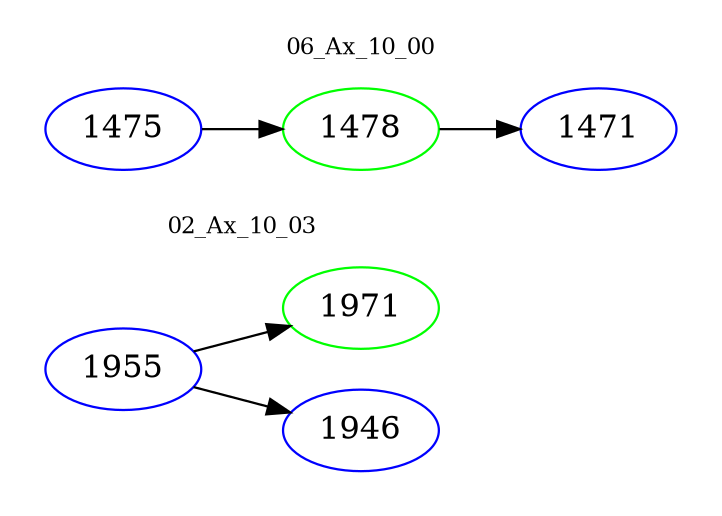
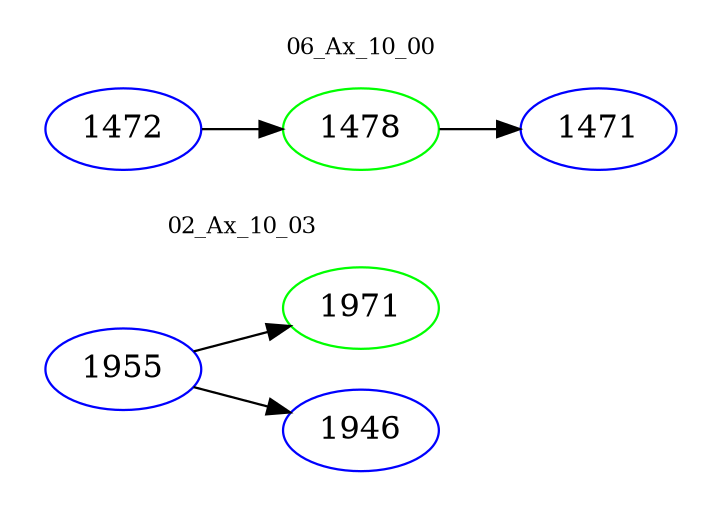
(123, 129) -> (123, 129)
